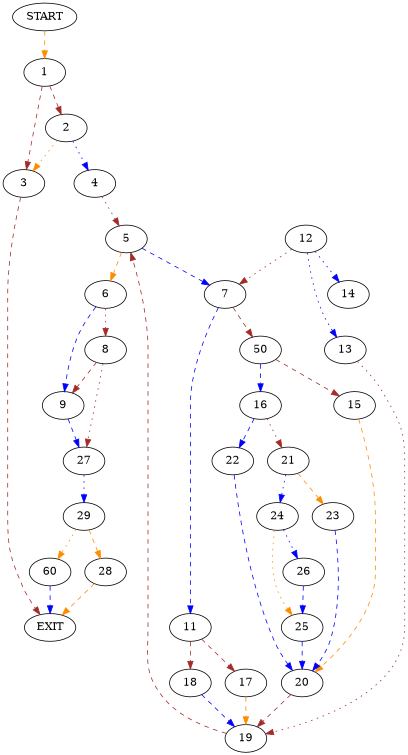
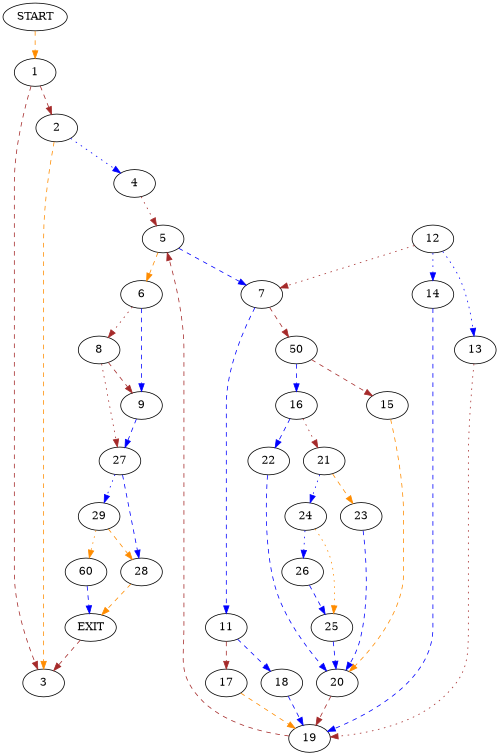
(47, 153) -> (44, 401)
(8, 405) -> (70, 652)
none -> (130, 513)
none -> (433, 542)
(190, 651) -> (251, 652)
